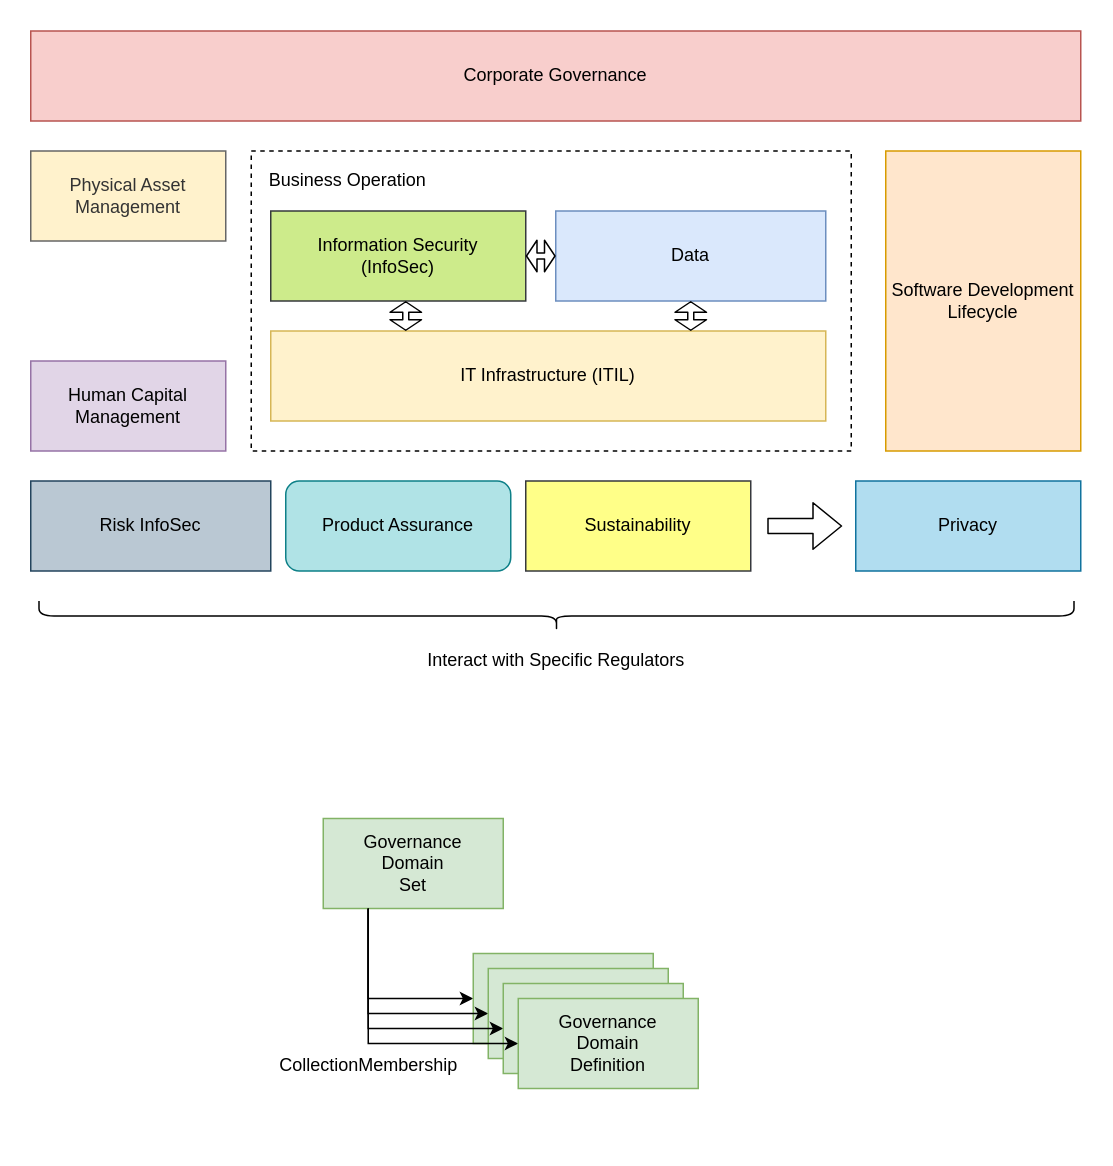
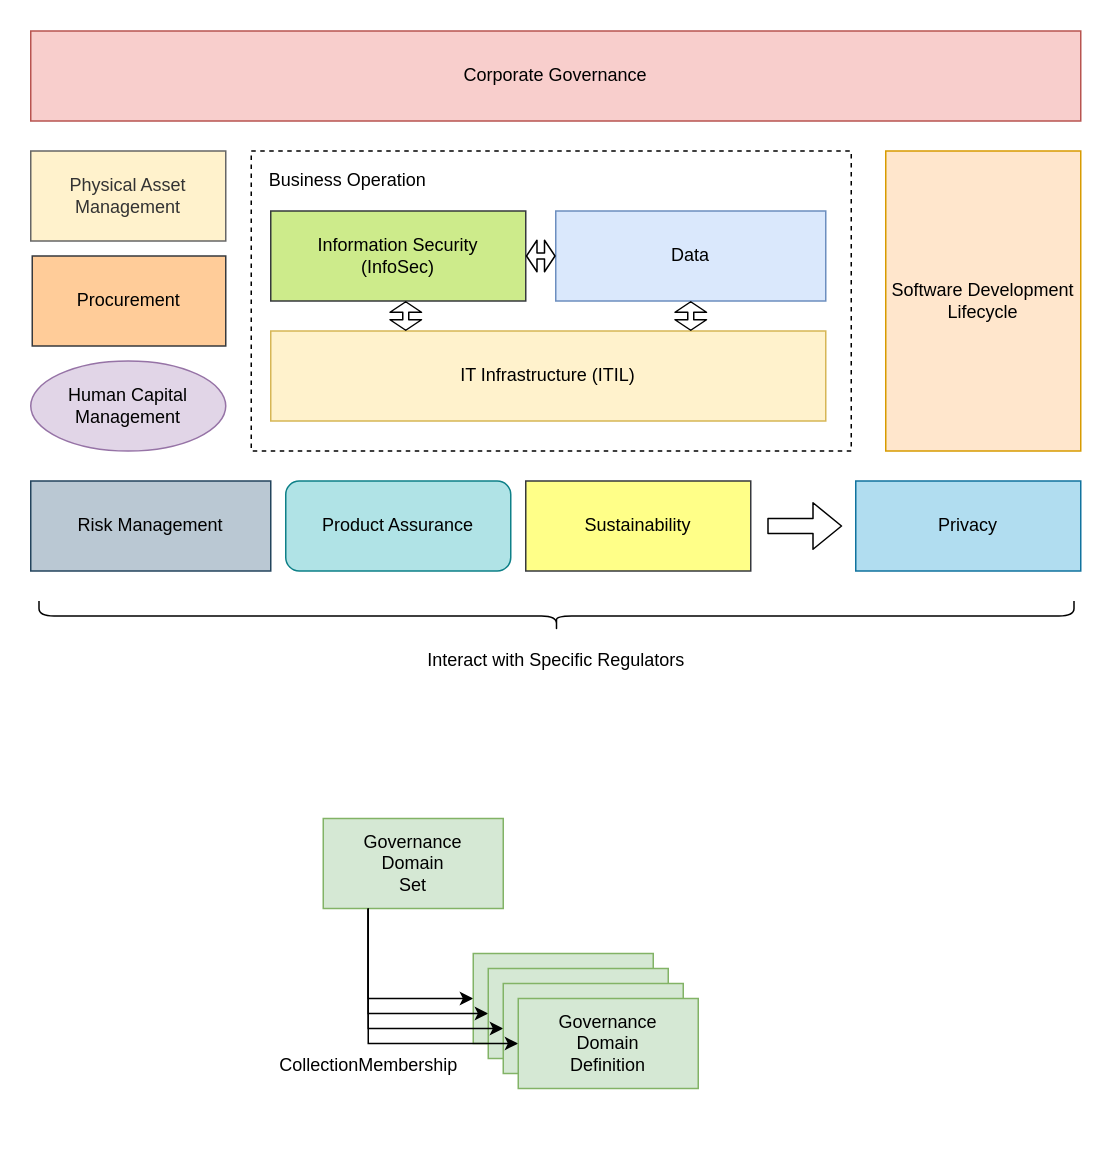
none -> (129, 301)
(128, 406) -> (128, 406)
(151, 526) -> (151, 526)
